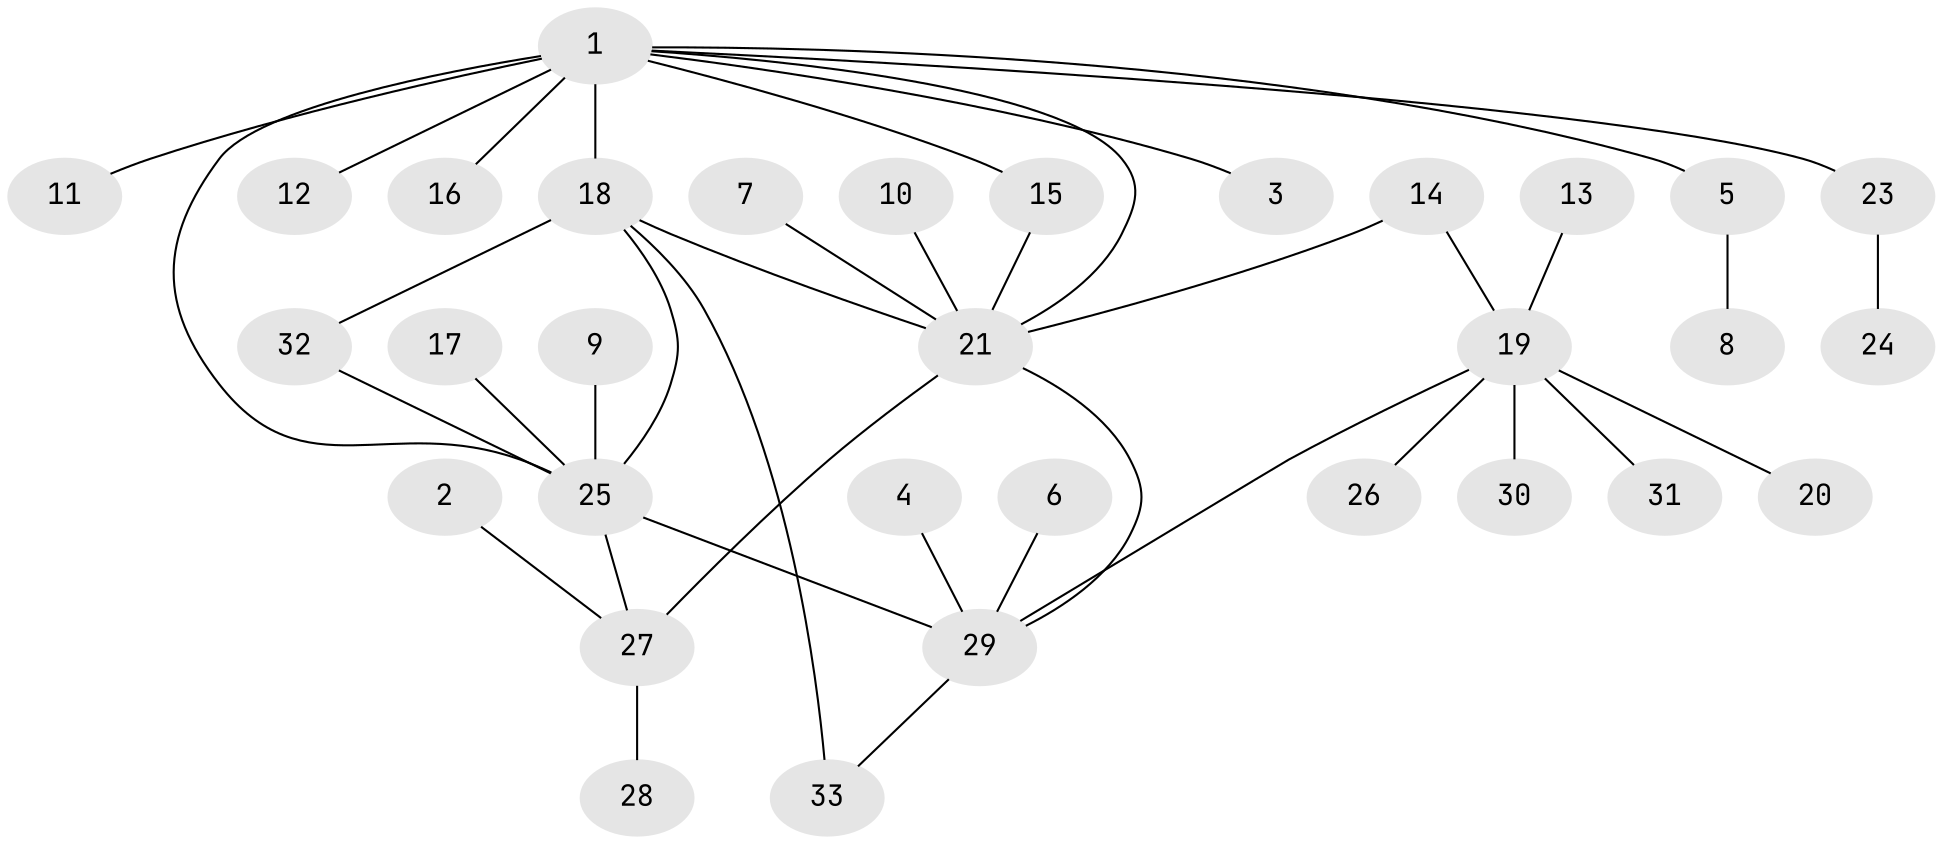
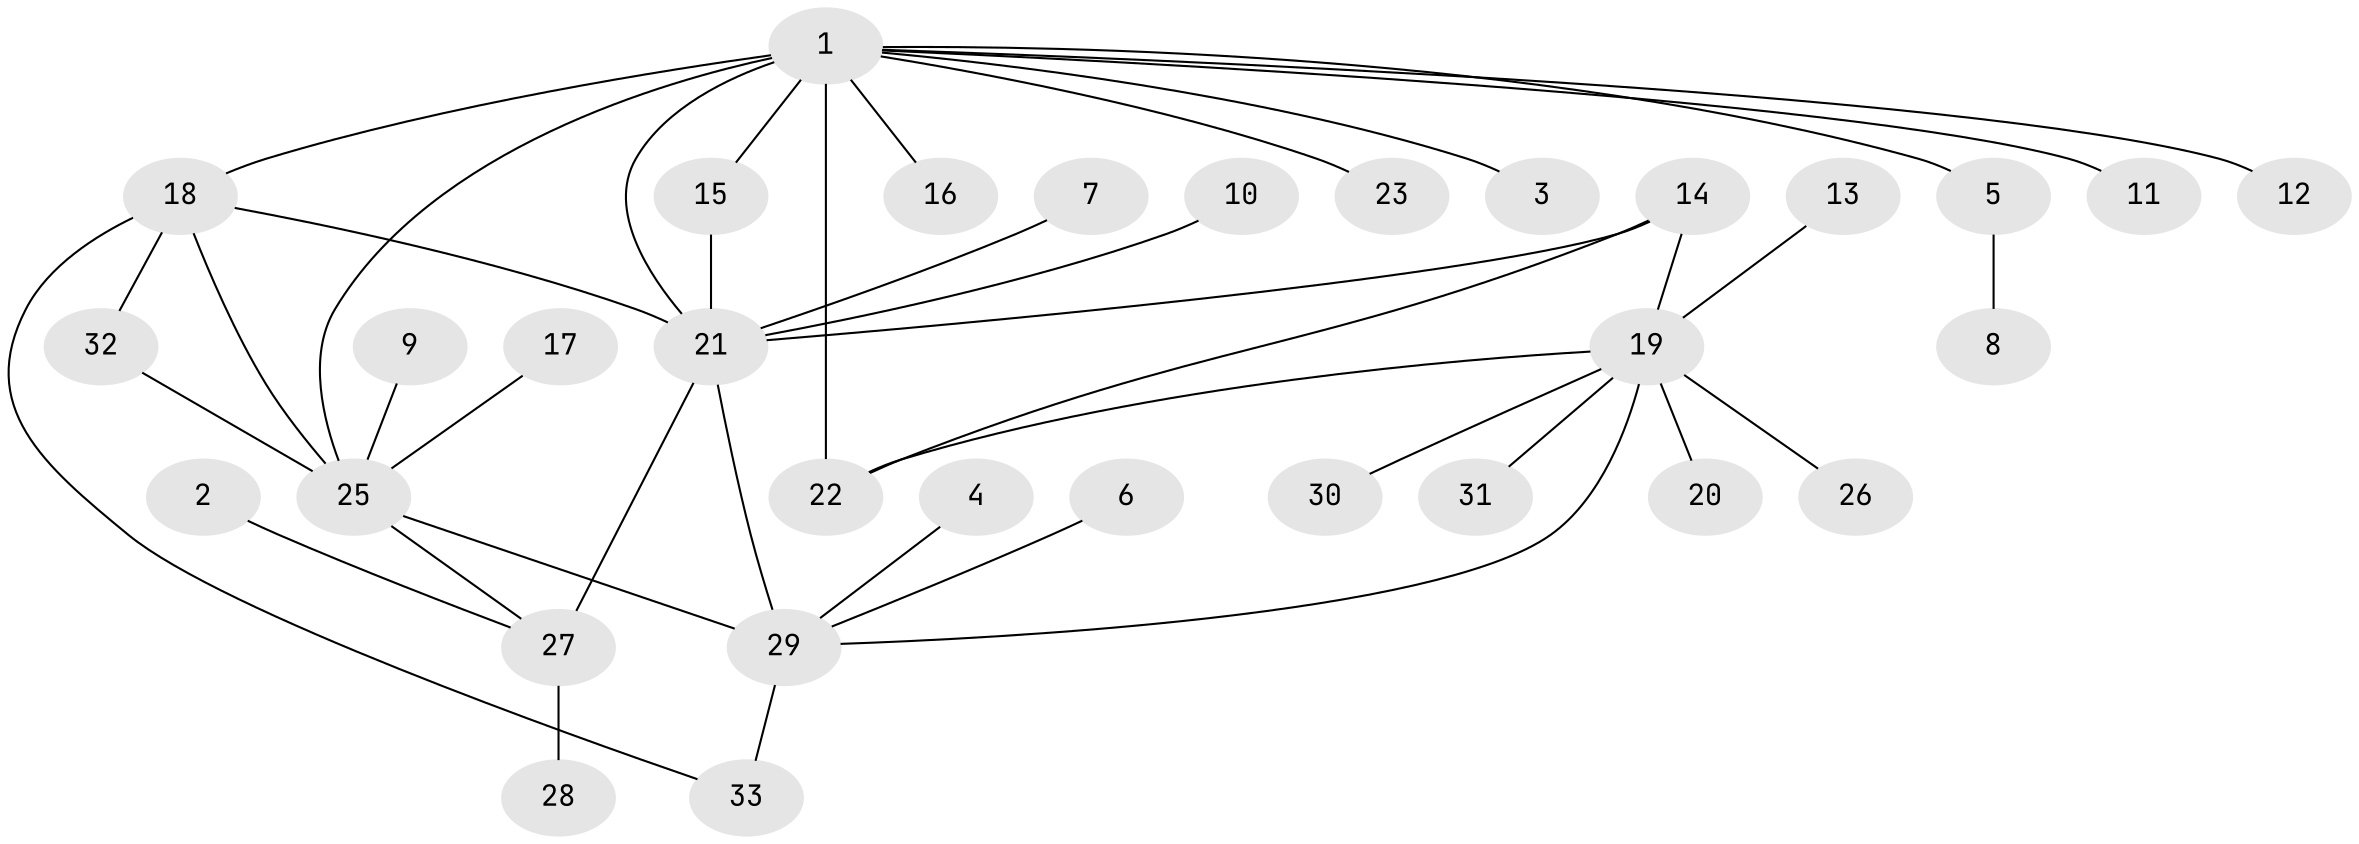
(1878, 347) -> none
none -> (826, 497)
